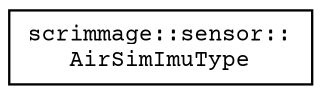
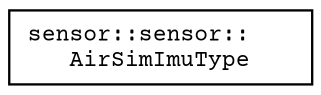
(161, 47) -> (161, 47)
